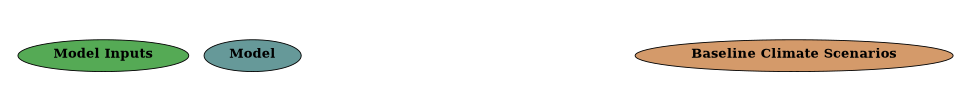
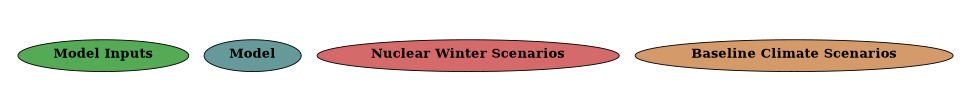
none -> (468, 56)
